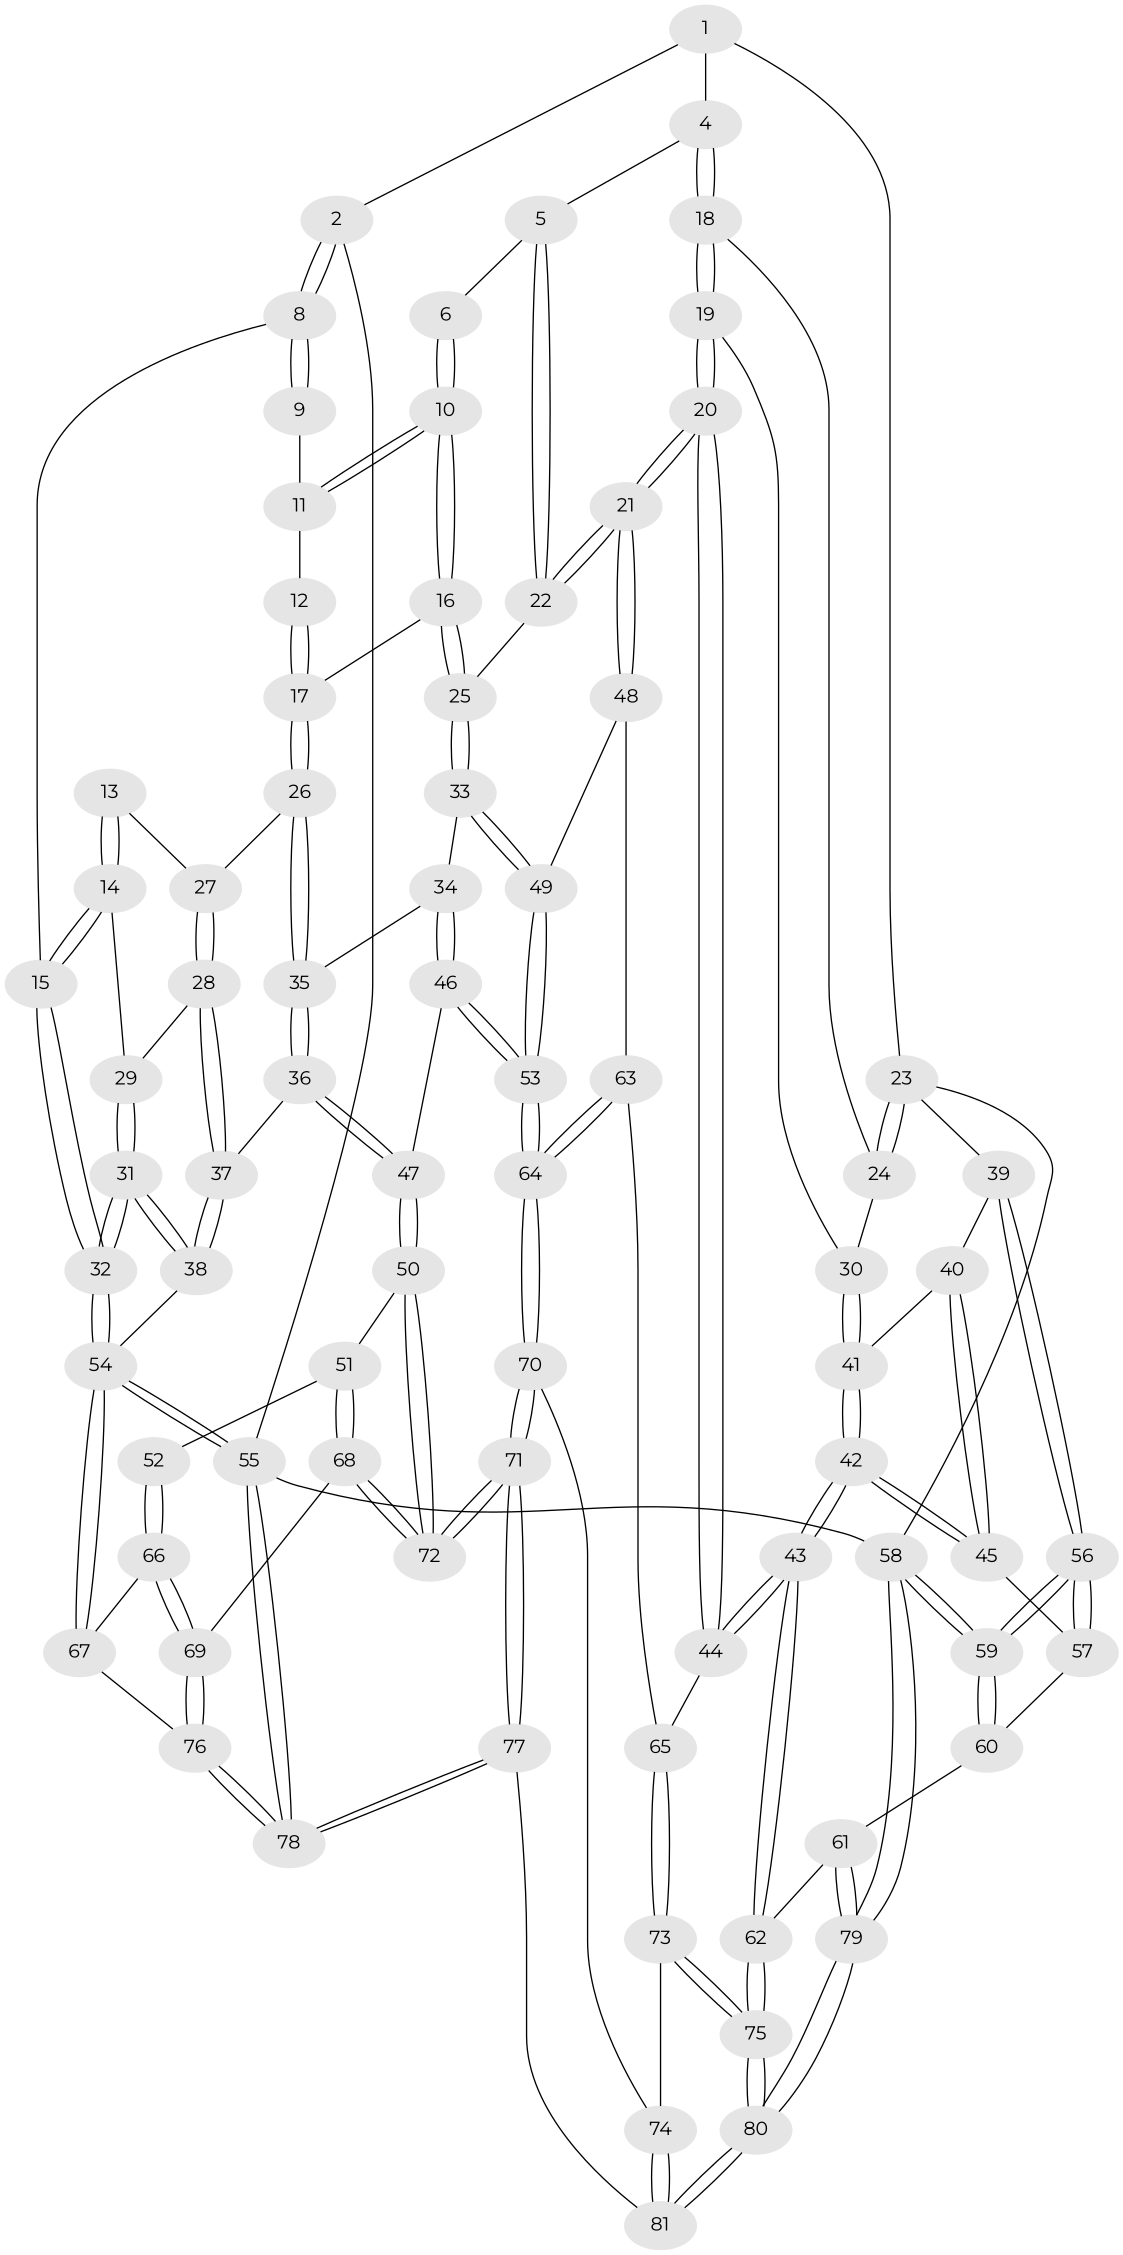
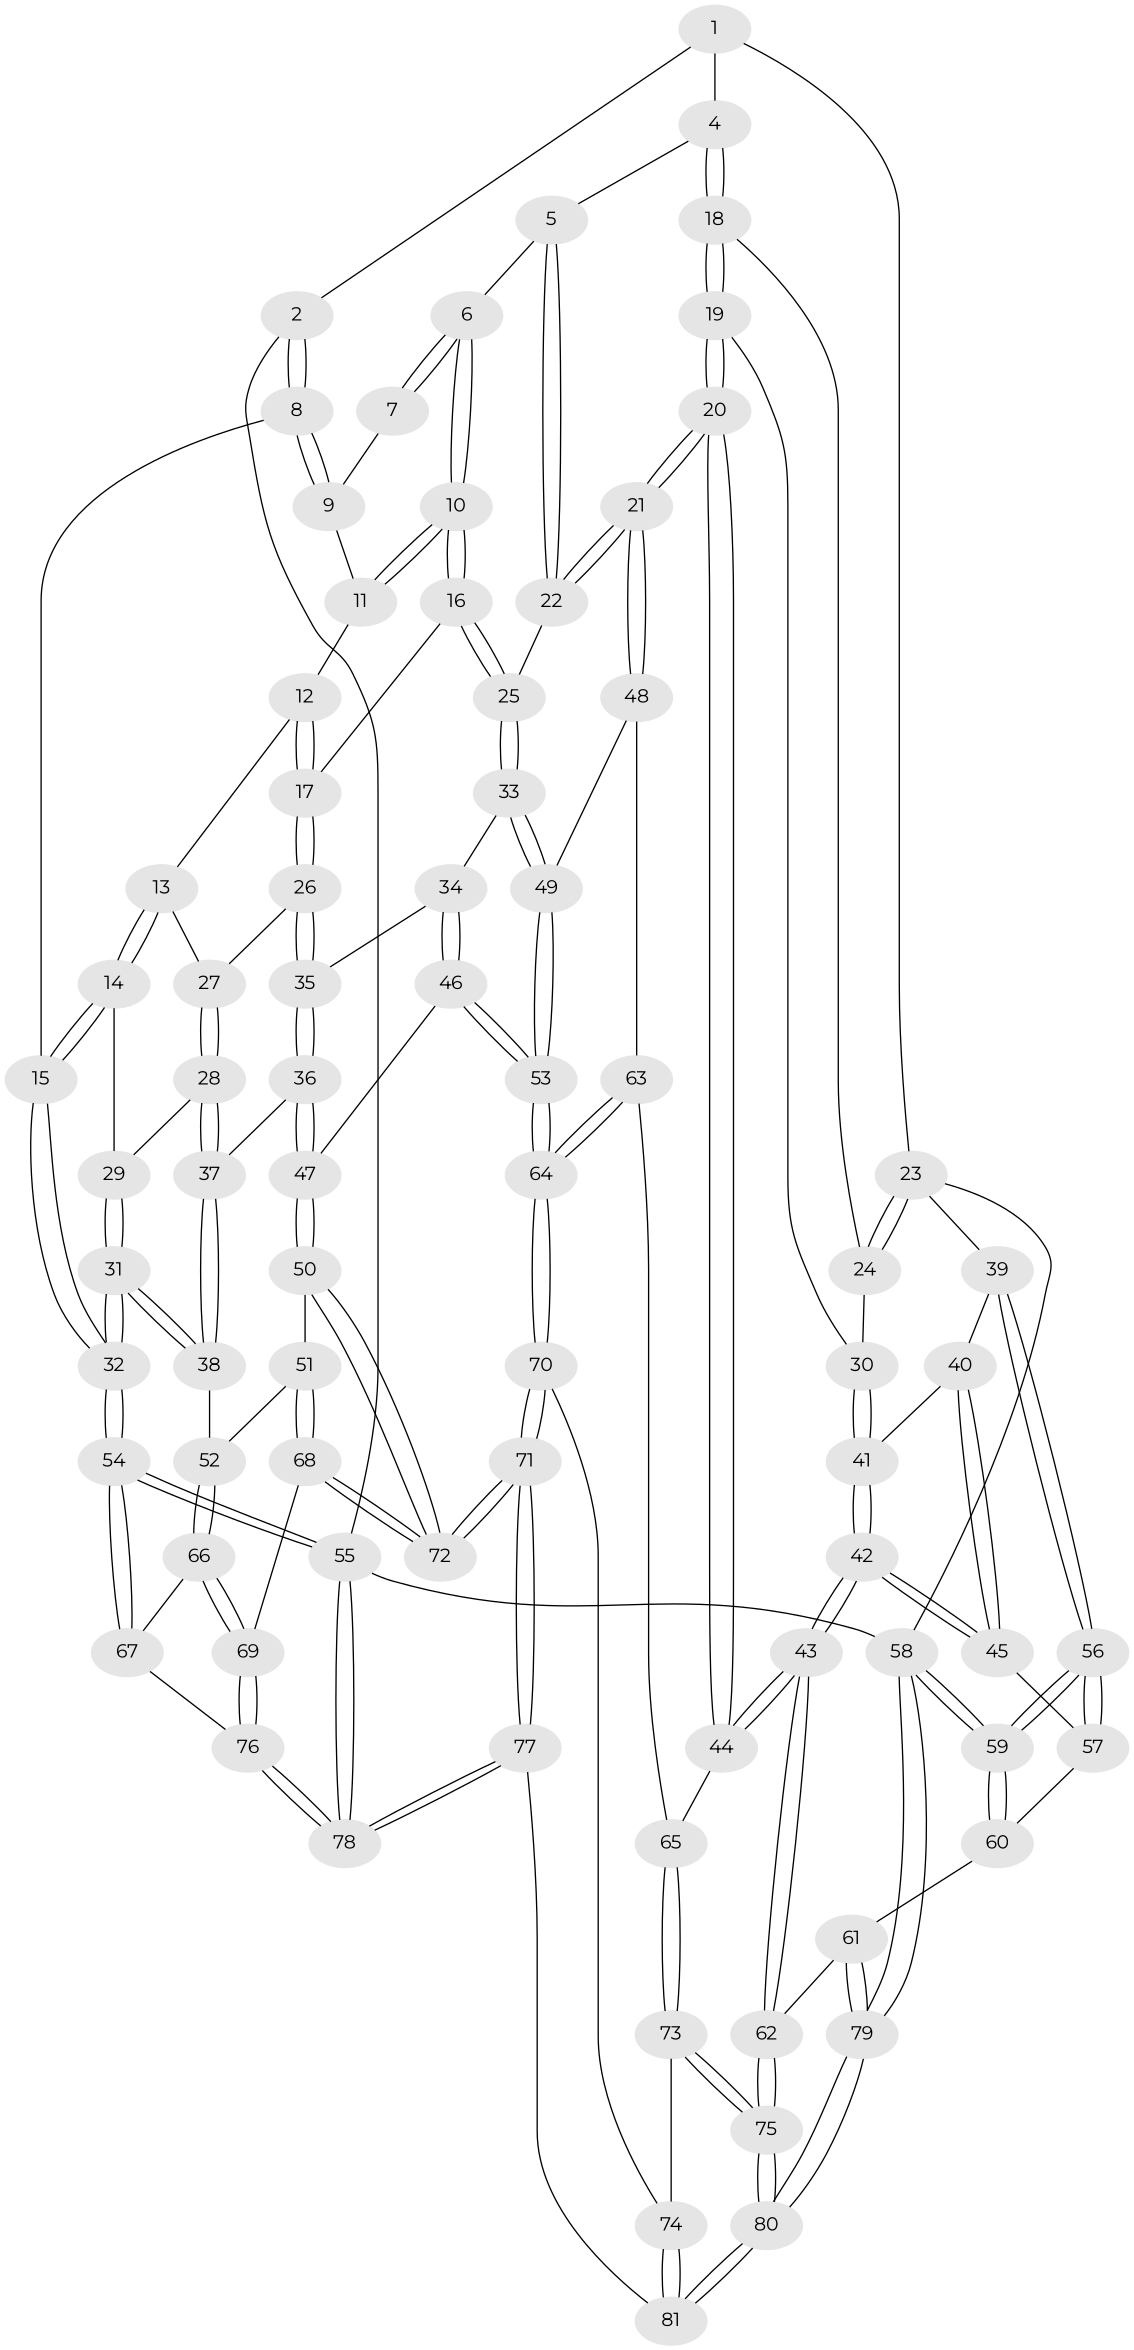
none -> (393, 411)
none -> (233, 793)
(149, 1318) -> (210, 1414)
